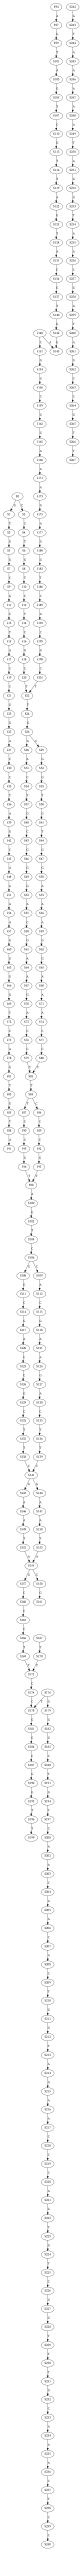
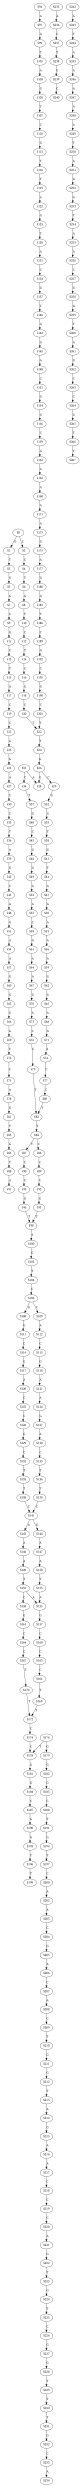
(47, 342) -> (40, 359)
(26, 758) -> (31, 777)
(35, 1574) -> (23, 1596)
none -> (23, 1643)
(48, 2444) -> none
